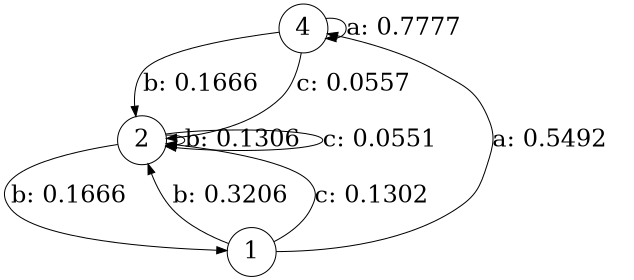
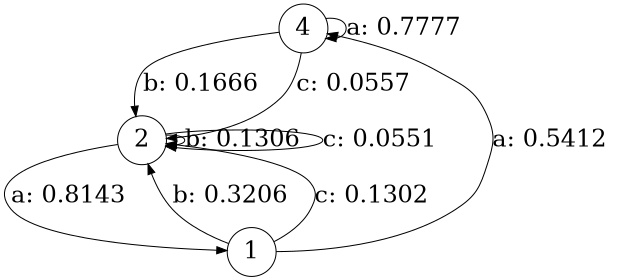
(561, 140) -> (561, 140)
(80, 196) -> (80, 196)
